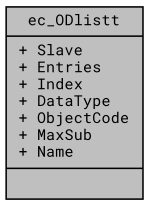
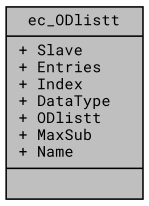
(75, 118) -> (61, 118)
